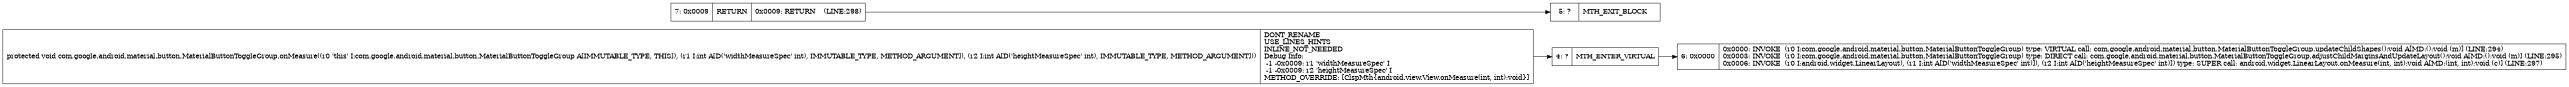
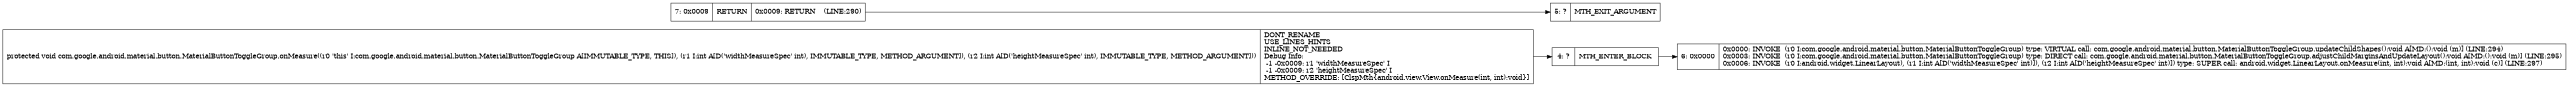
(808, 12) -> (808, 12)
(1615, 12) -> (1615, 12)
(1615, 57) -> (1615, 57)
